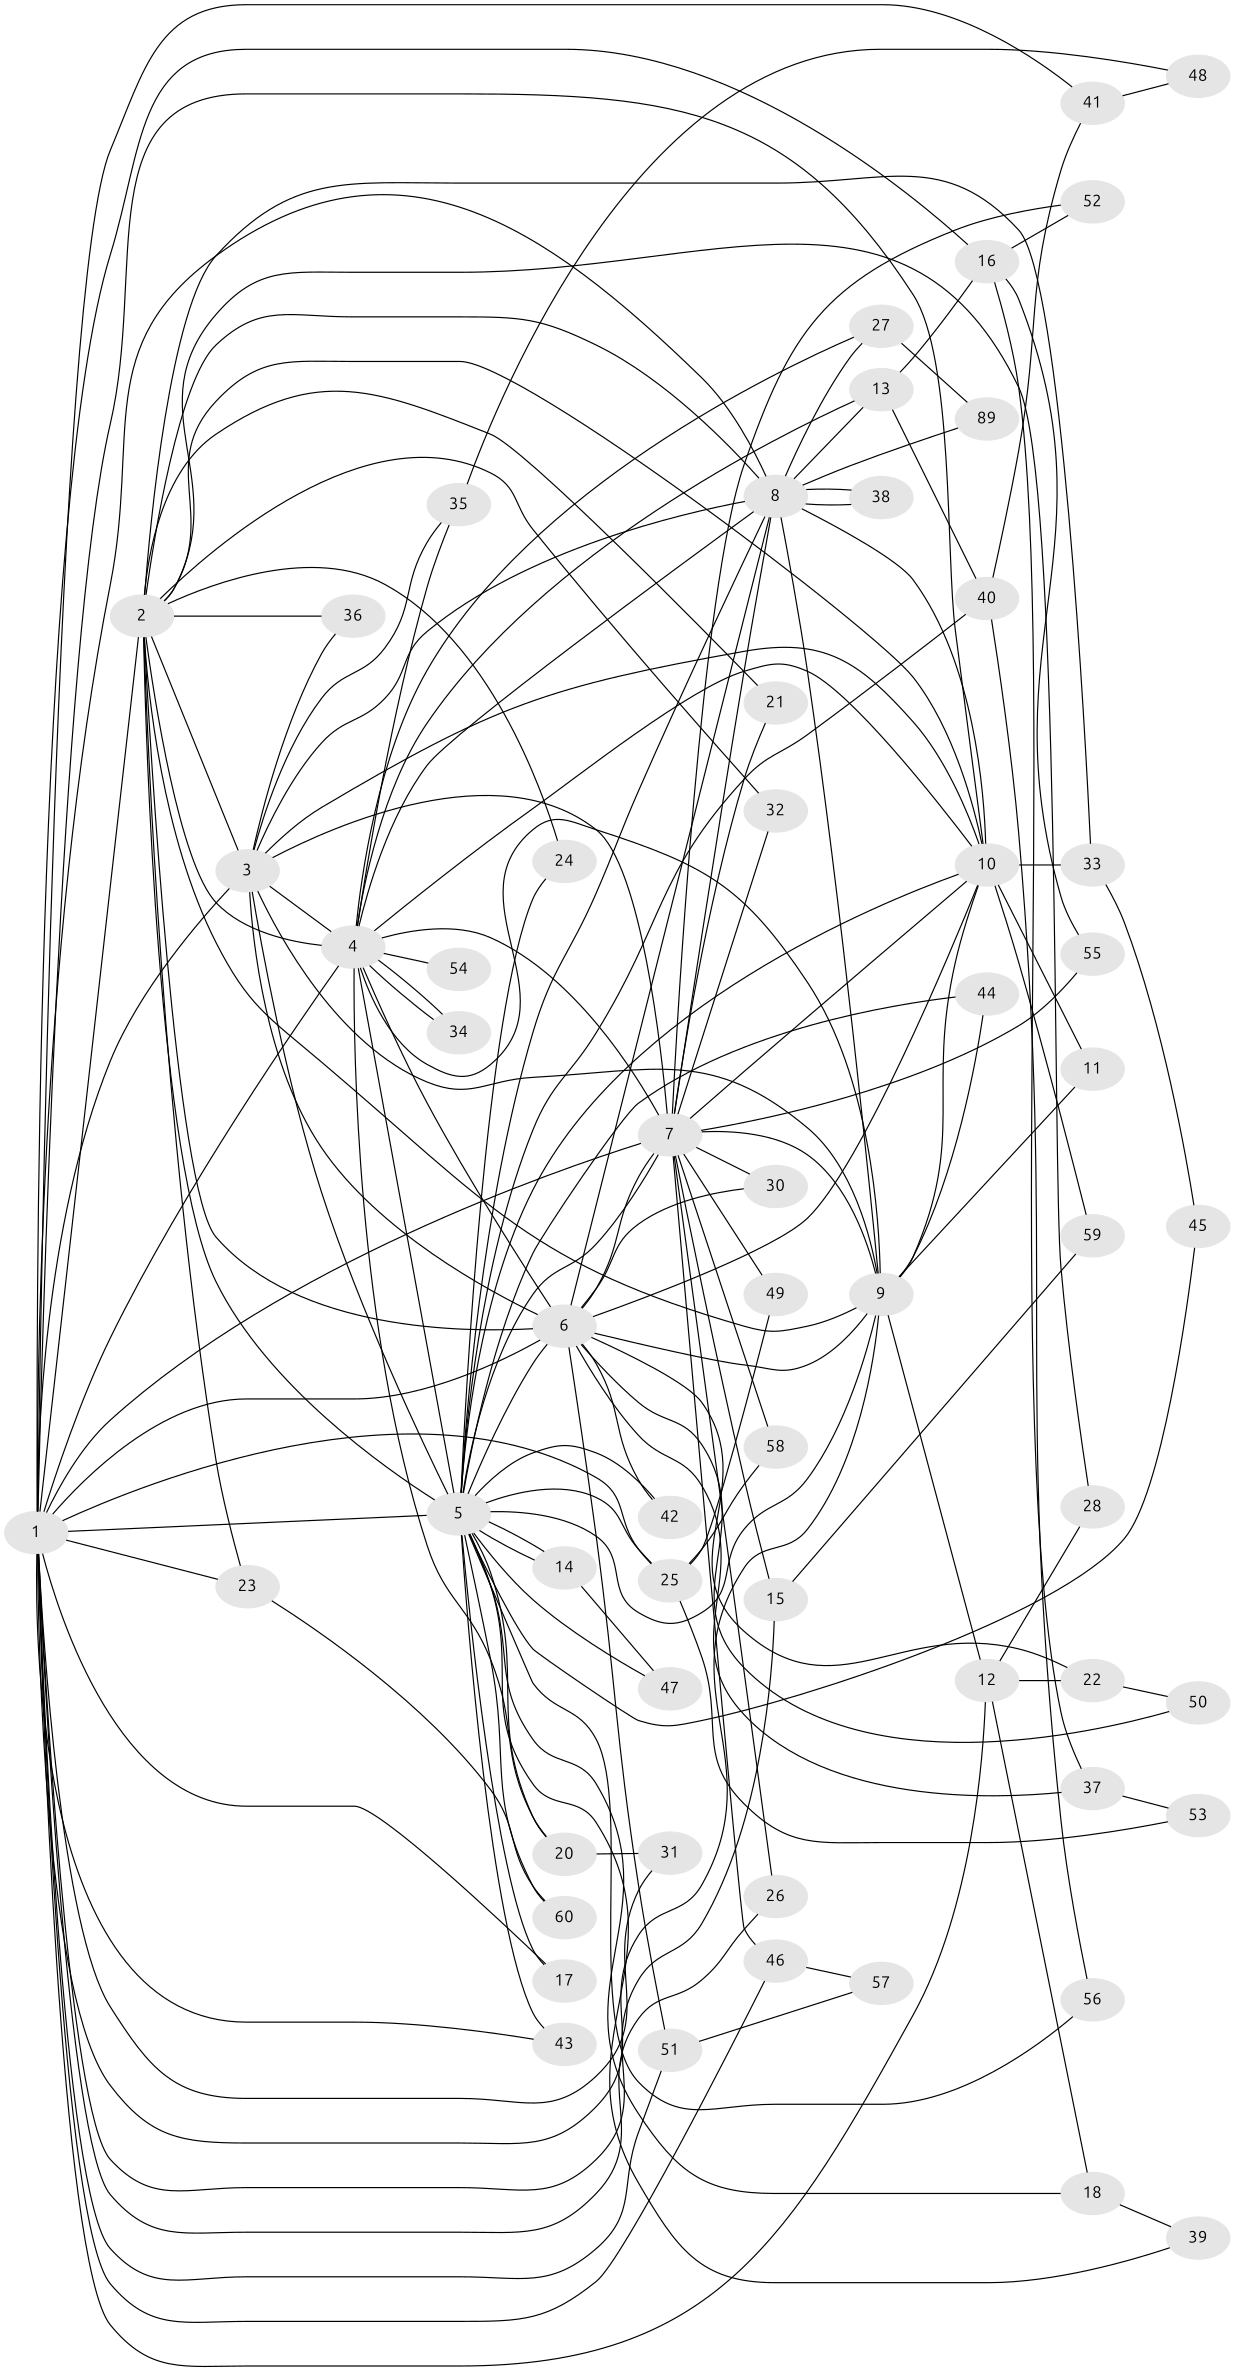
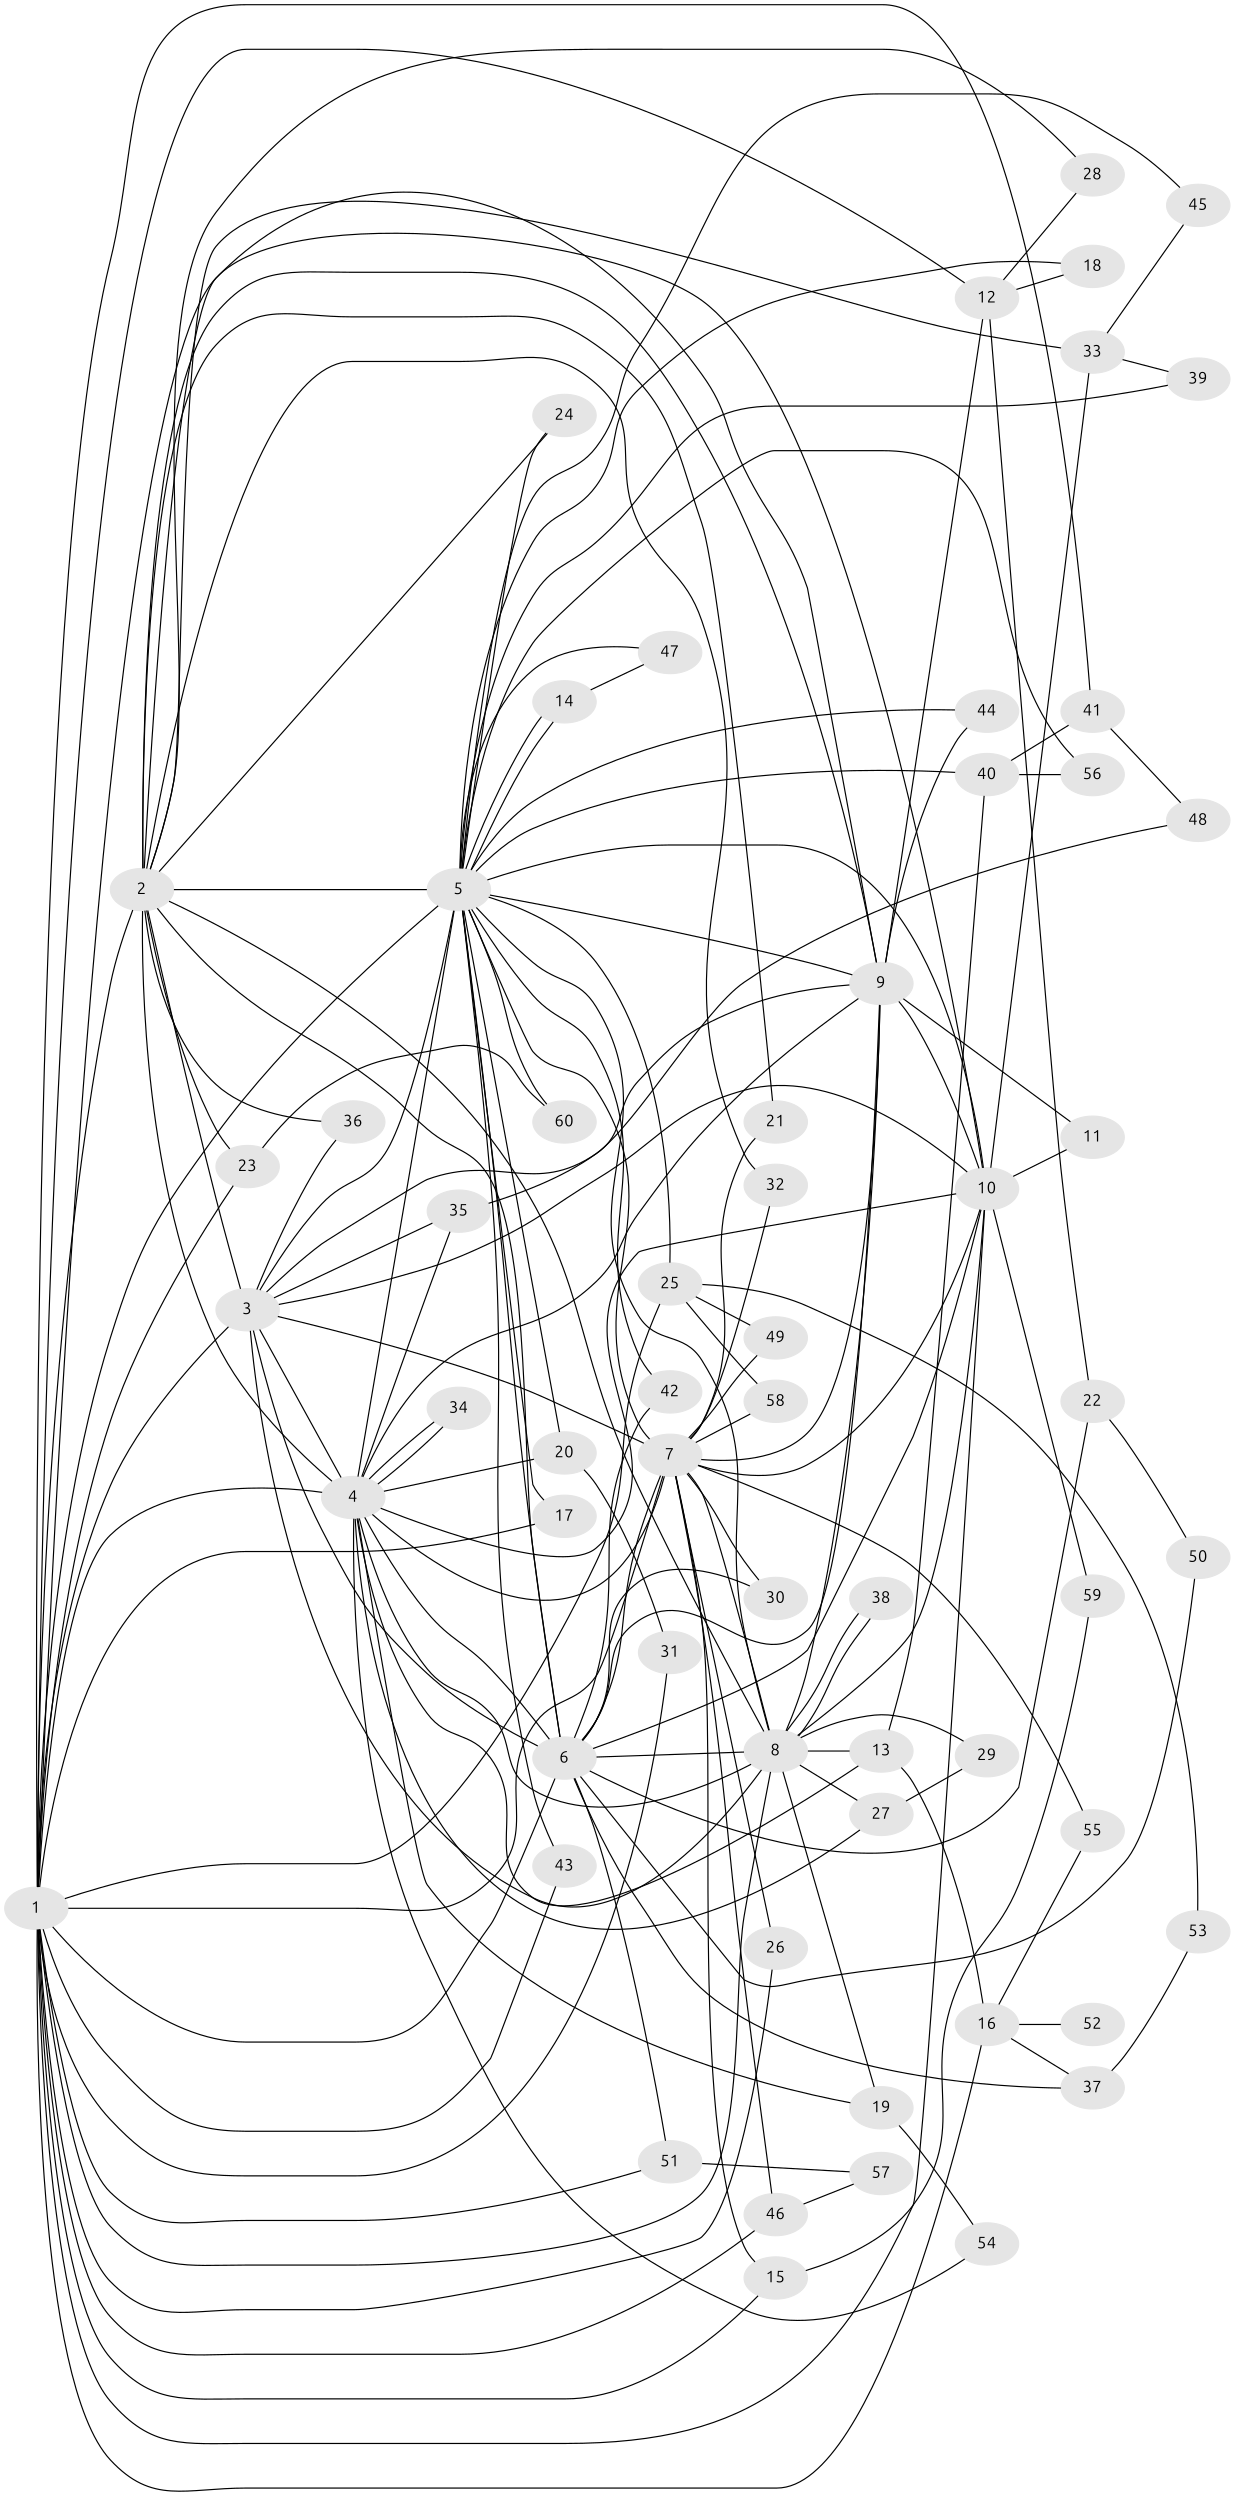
(987, 419) -> (987, 1756)
(721, 570) -> none
none -> (881, 2108)
(1145, 2216) -> (1146, 366)
